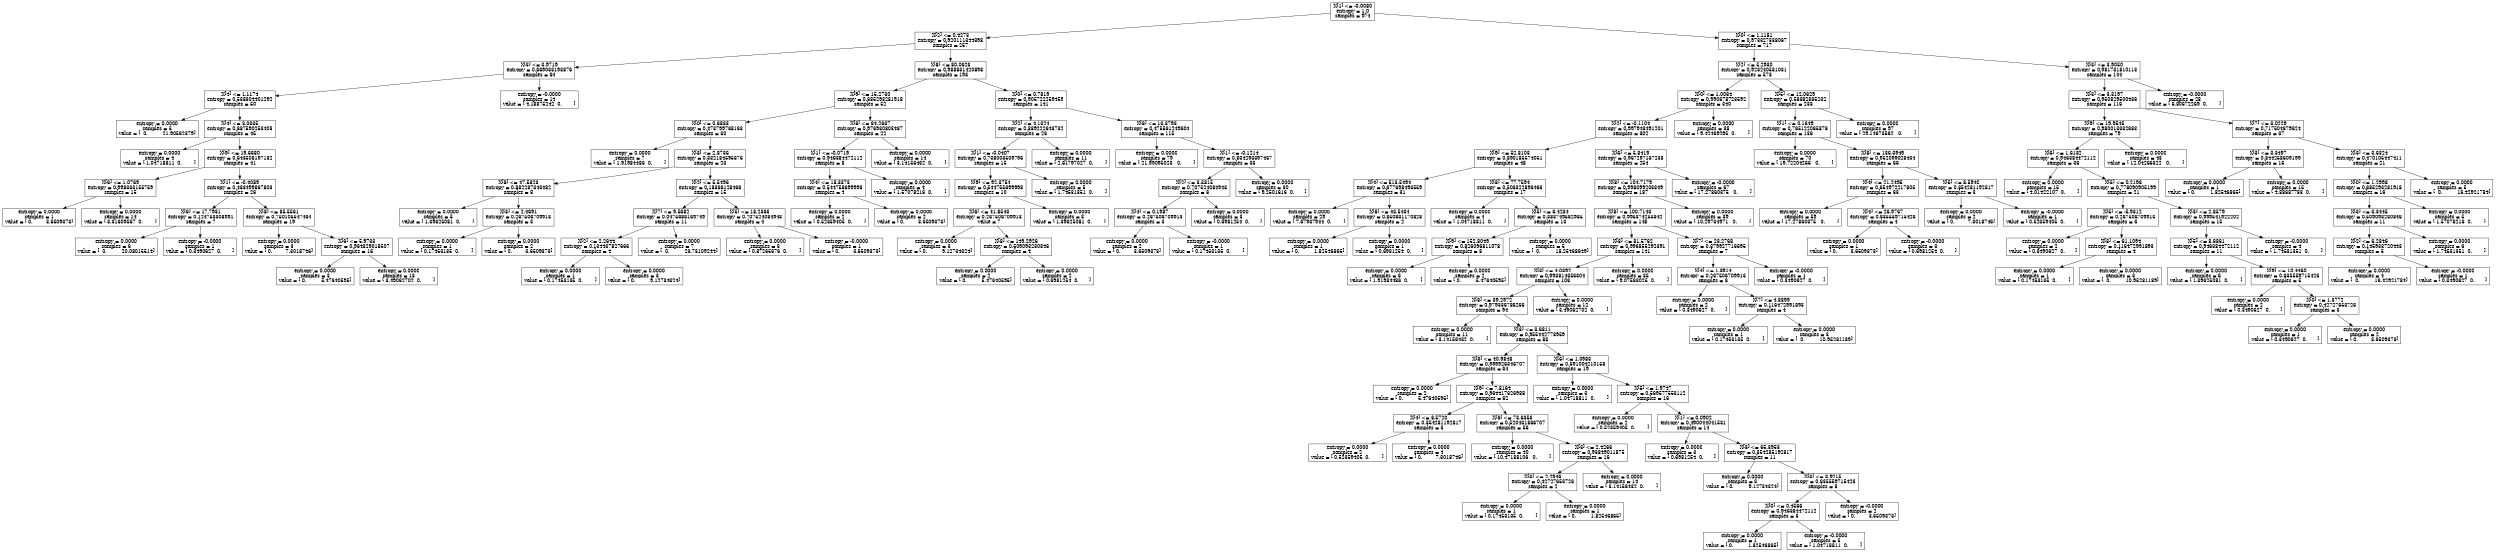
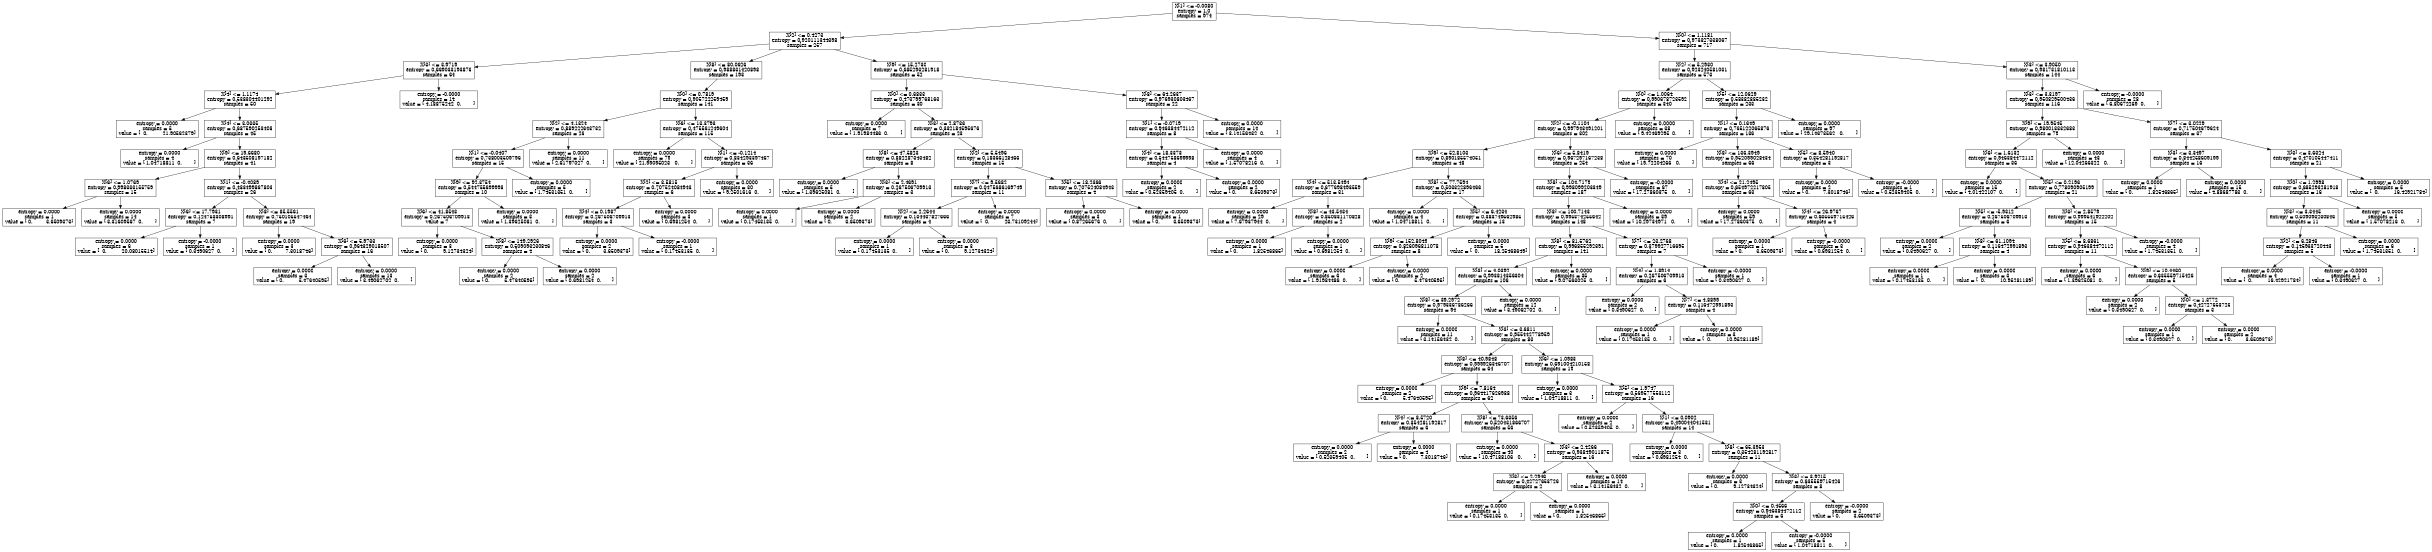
(912, 84) -> (854, 55)
(1920, 173) -> (1775, 143)
(1760, 453) -> (1745, 453)
